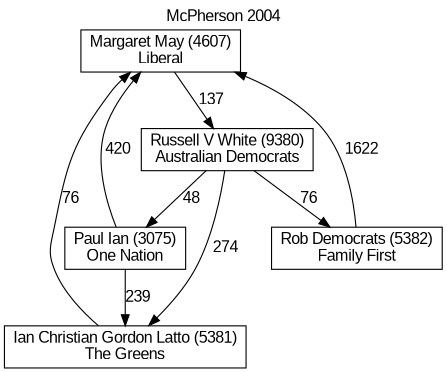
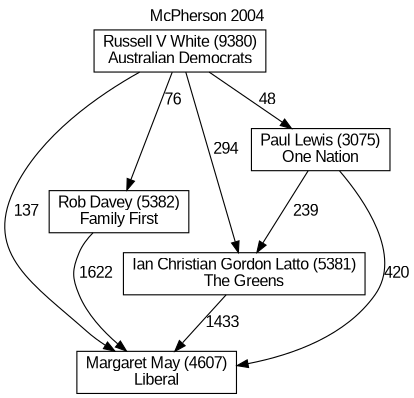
(191, 96) -> (10, 201)
(71, 199) -> (223, 323)
(125, 248) -> (321, 150)
(226, 248) -> (226, 150)
(357, 248) -> (119, 212)
